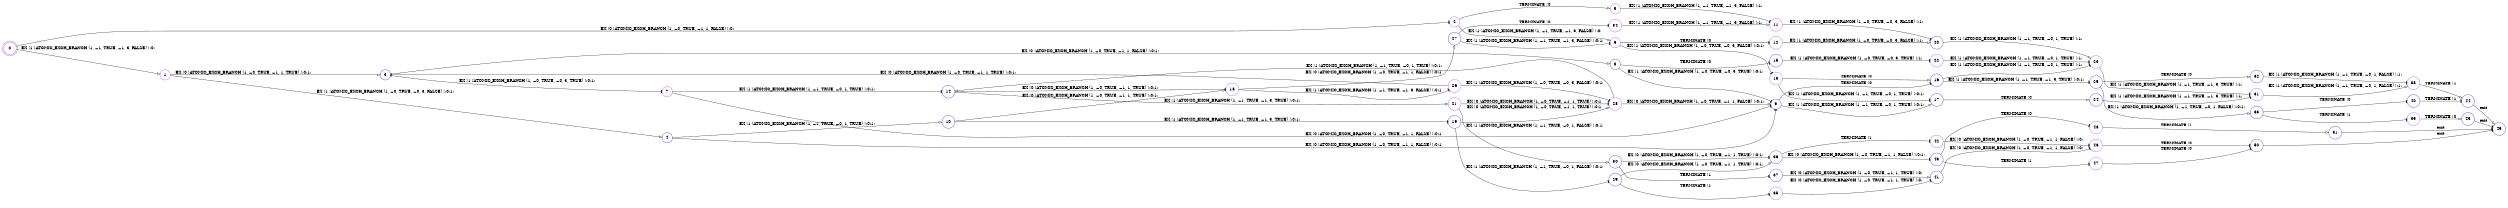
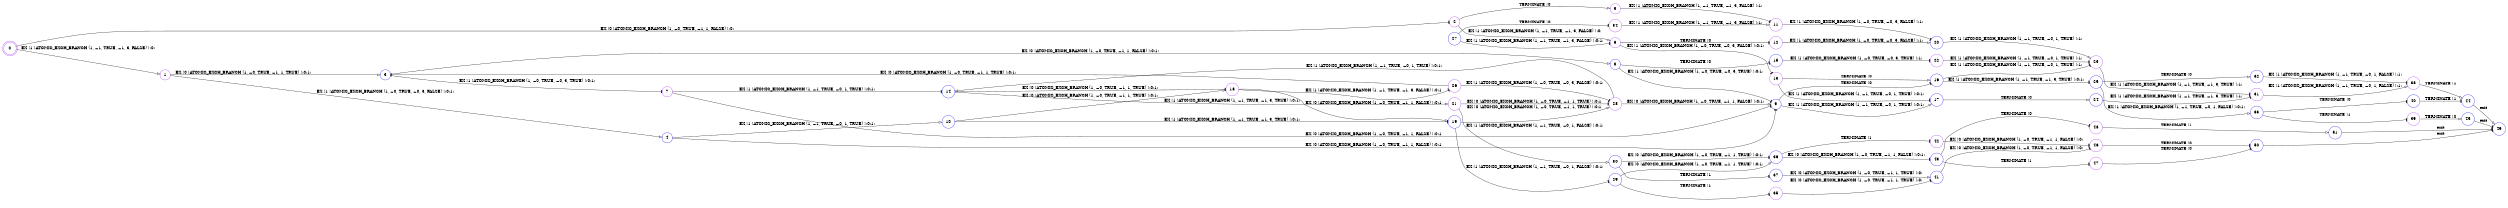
(1350, 84) -> (1339, 117)
